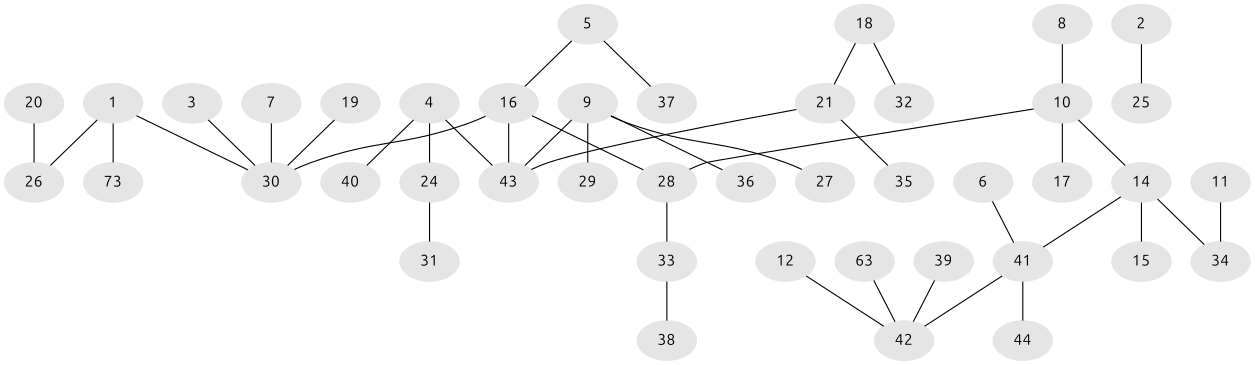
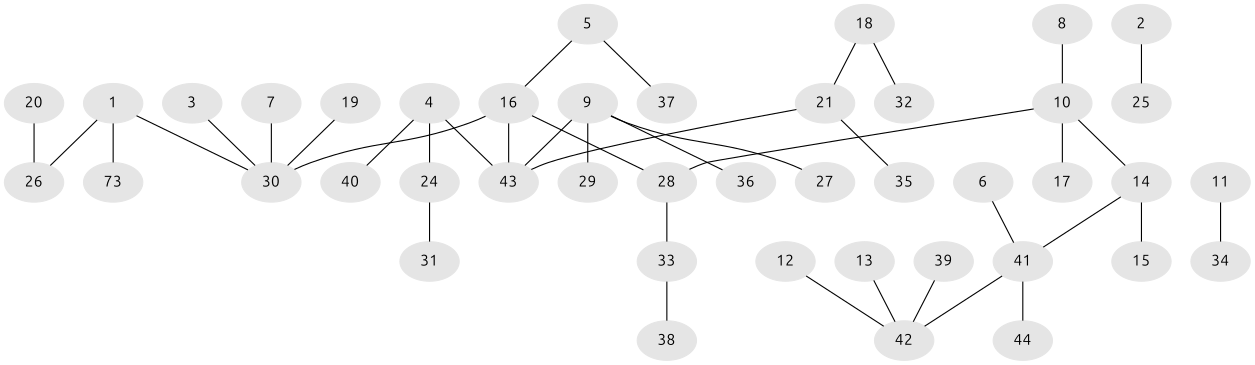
(1181, 222) -> none
(865, 261) -> (865, 261)
